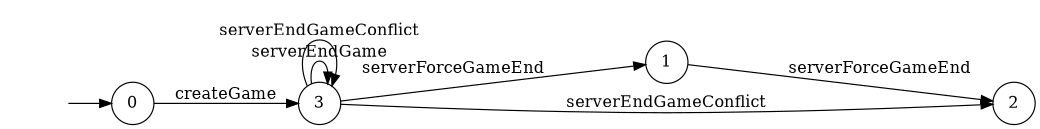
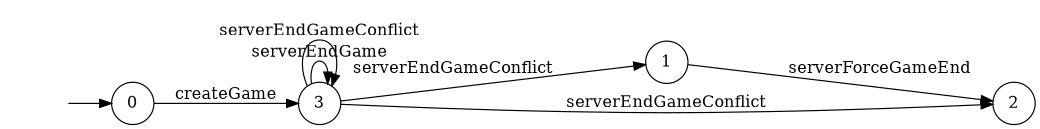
(454, 69) -> (454, 69)
